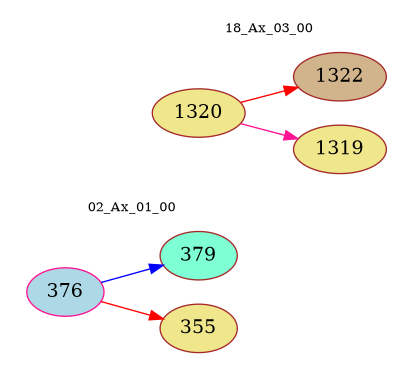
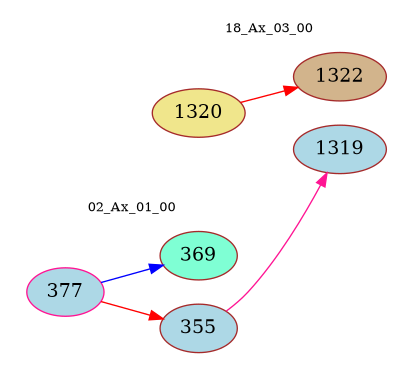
(263, 129) -> (279, 253)
(340, 149) -> (340, 149)
(199, 256) -> (199, 256)
(65, 292) -> (65, 292)
(199, 328) -> (199, 328)
